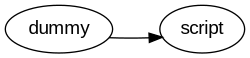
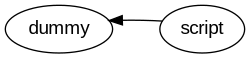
(129, 38) -> (142, 20)
